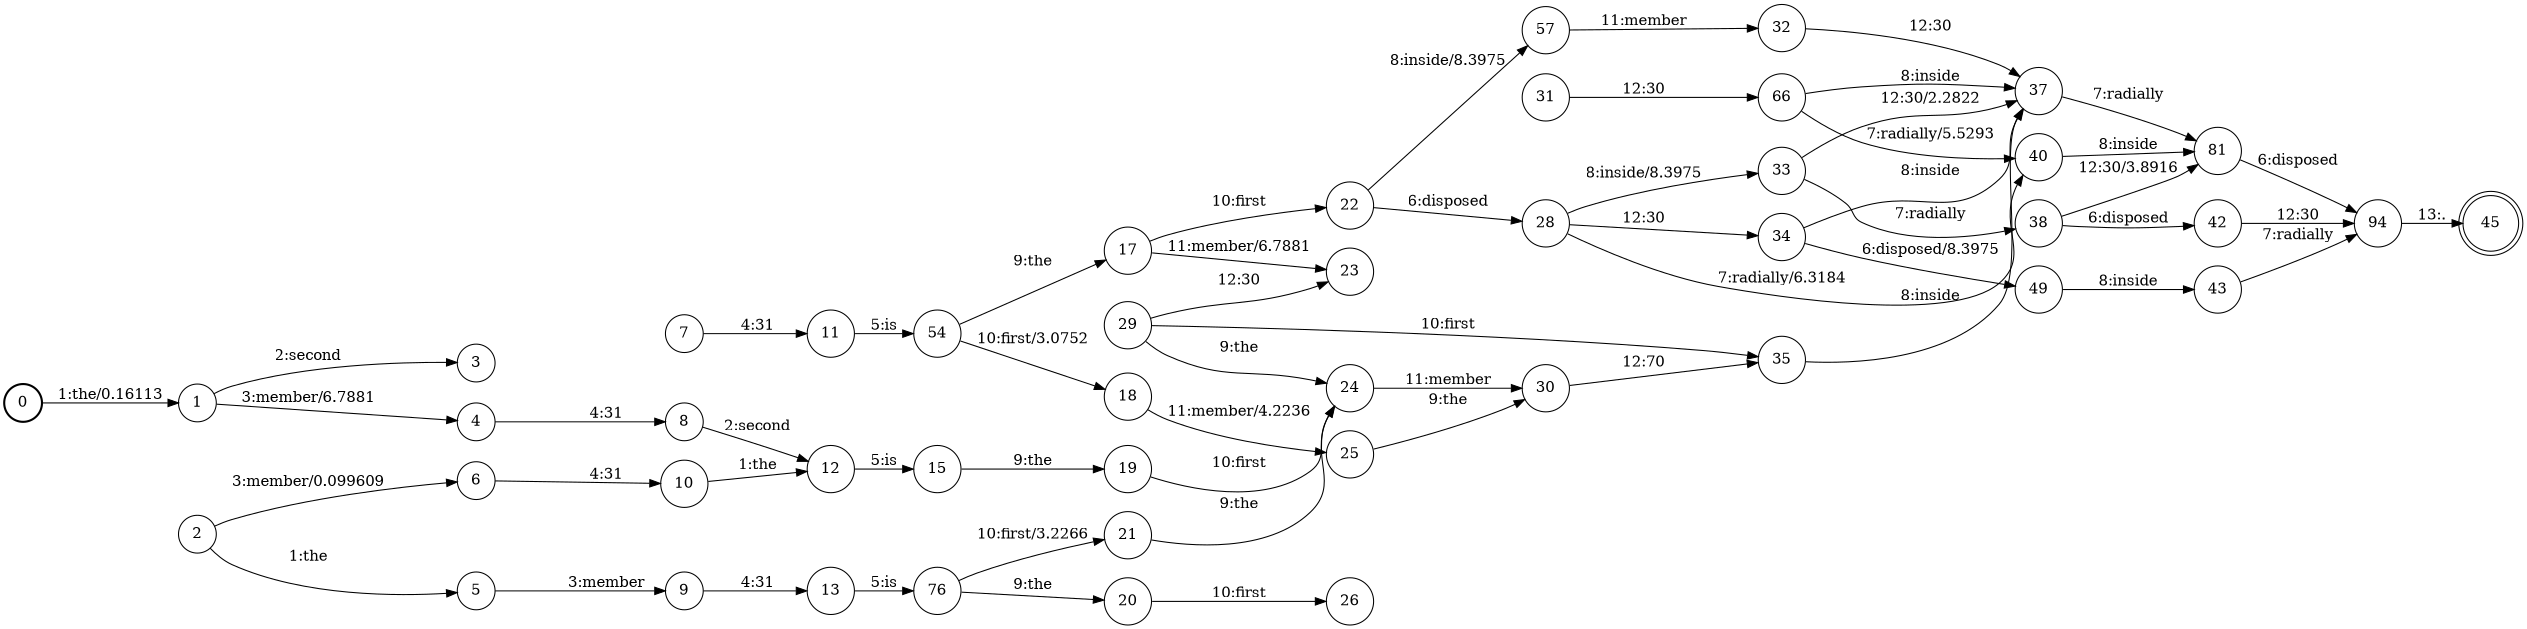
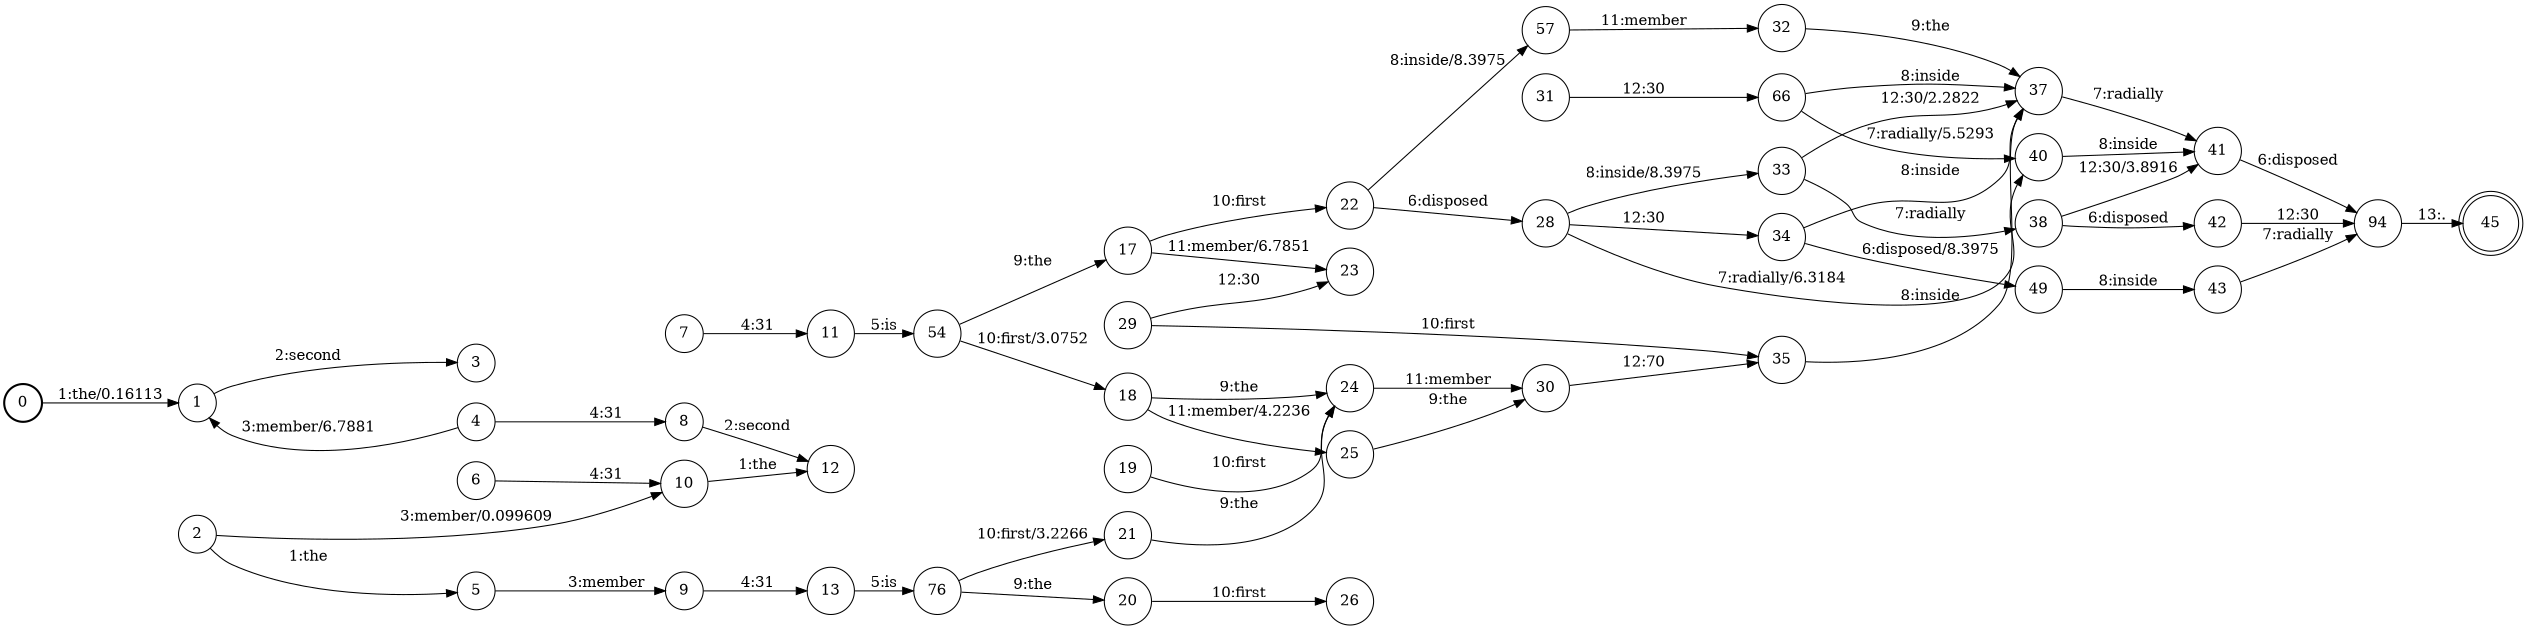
(1930, 27) -> (1930, 27)
(2218, 151) -> (2218, 151)
(1239, 247) -> (1239, 247)
(1228, 372) -> (1234, 399)
(332, 412) -> (336, 450)
(937, 469) -> none
(329, 498) -> (436, 537)
